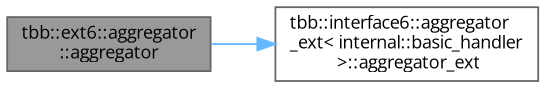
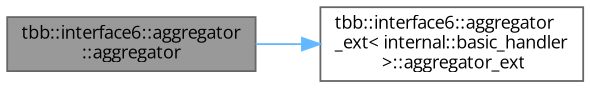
(109, 44) -> (131, 44)
